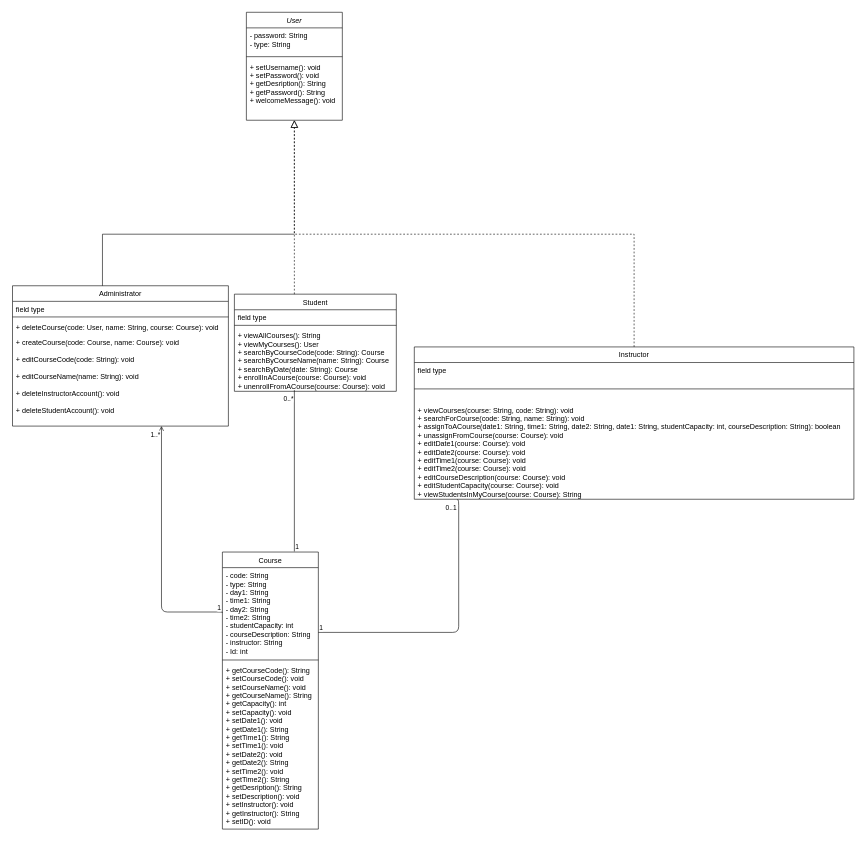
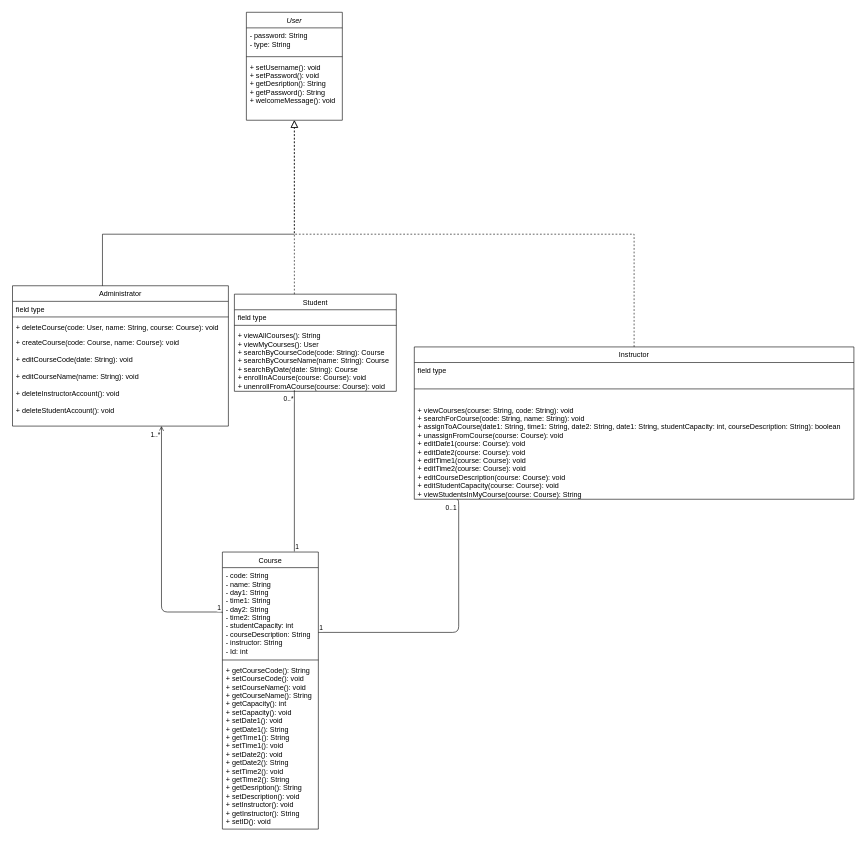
(103, 343) -> (103, 343)
(250, 576) -> (250, 576)
